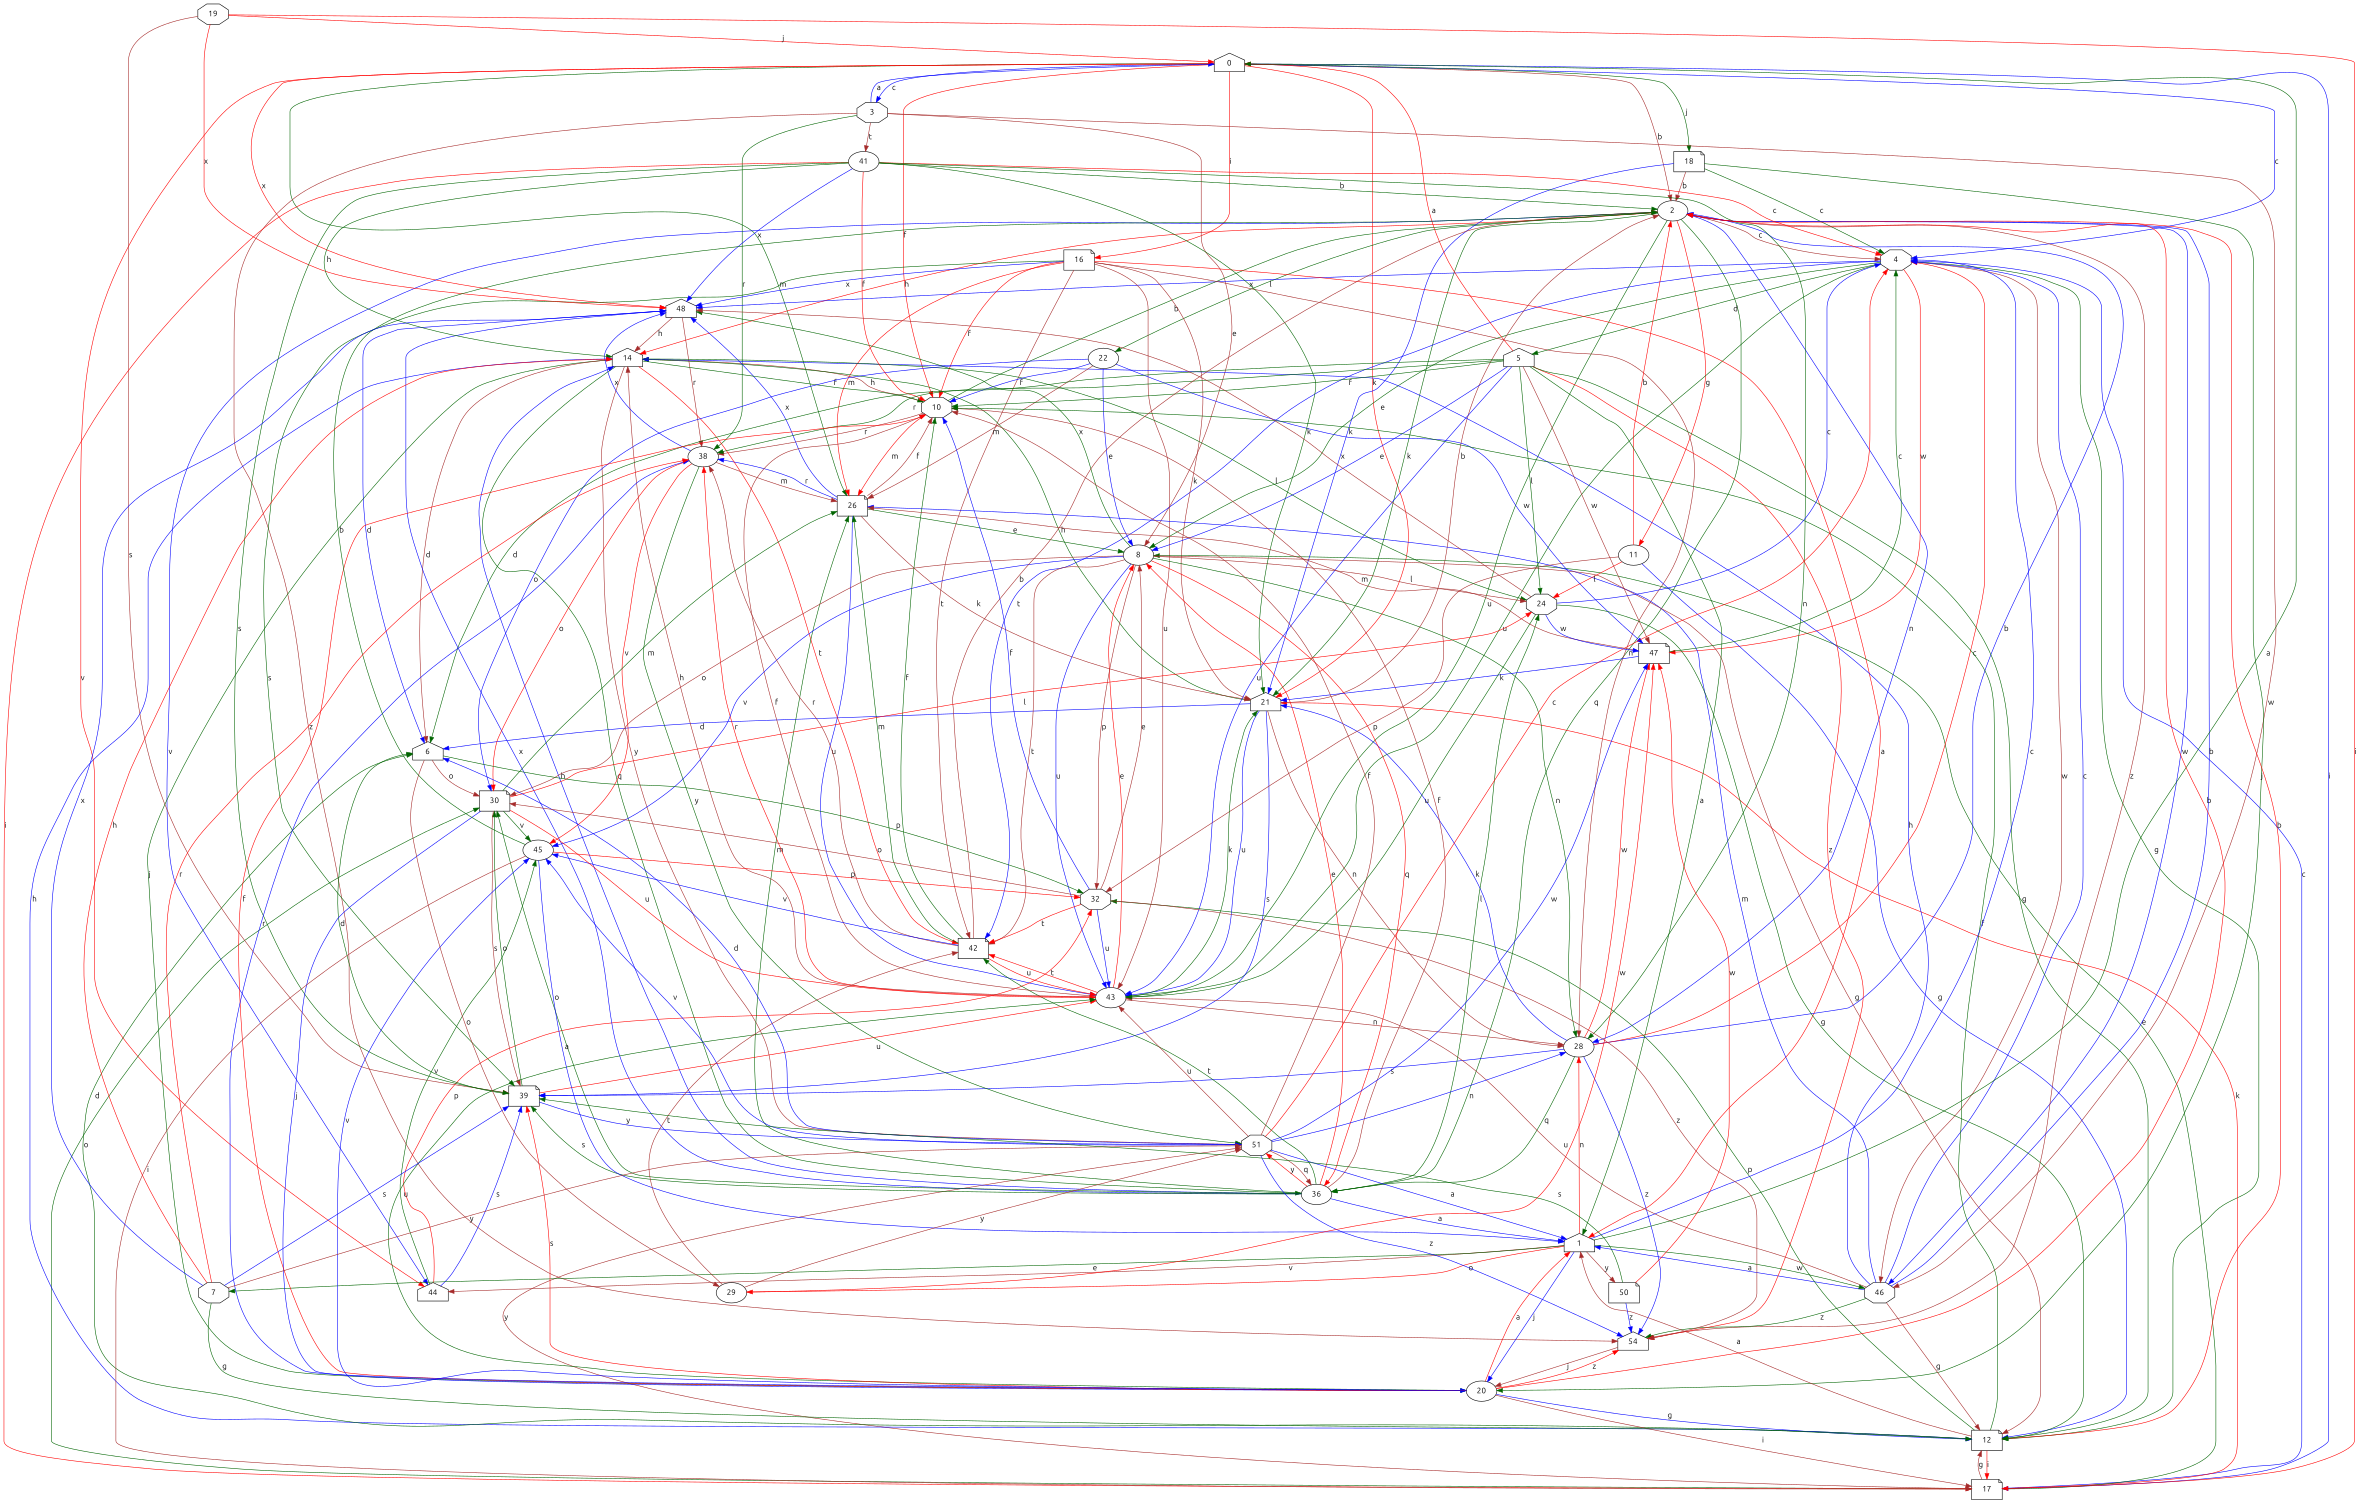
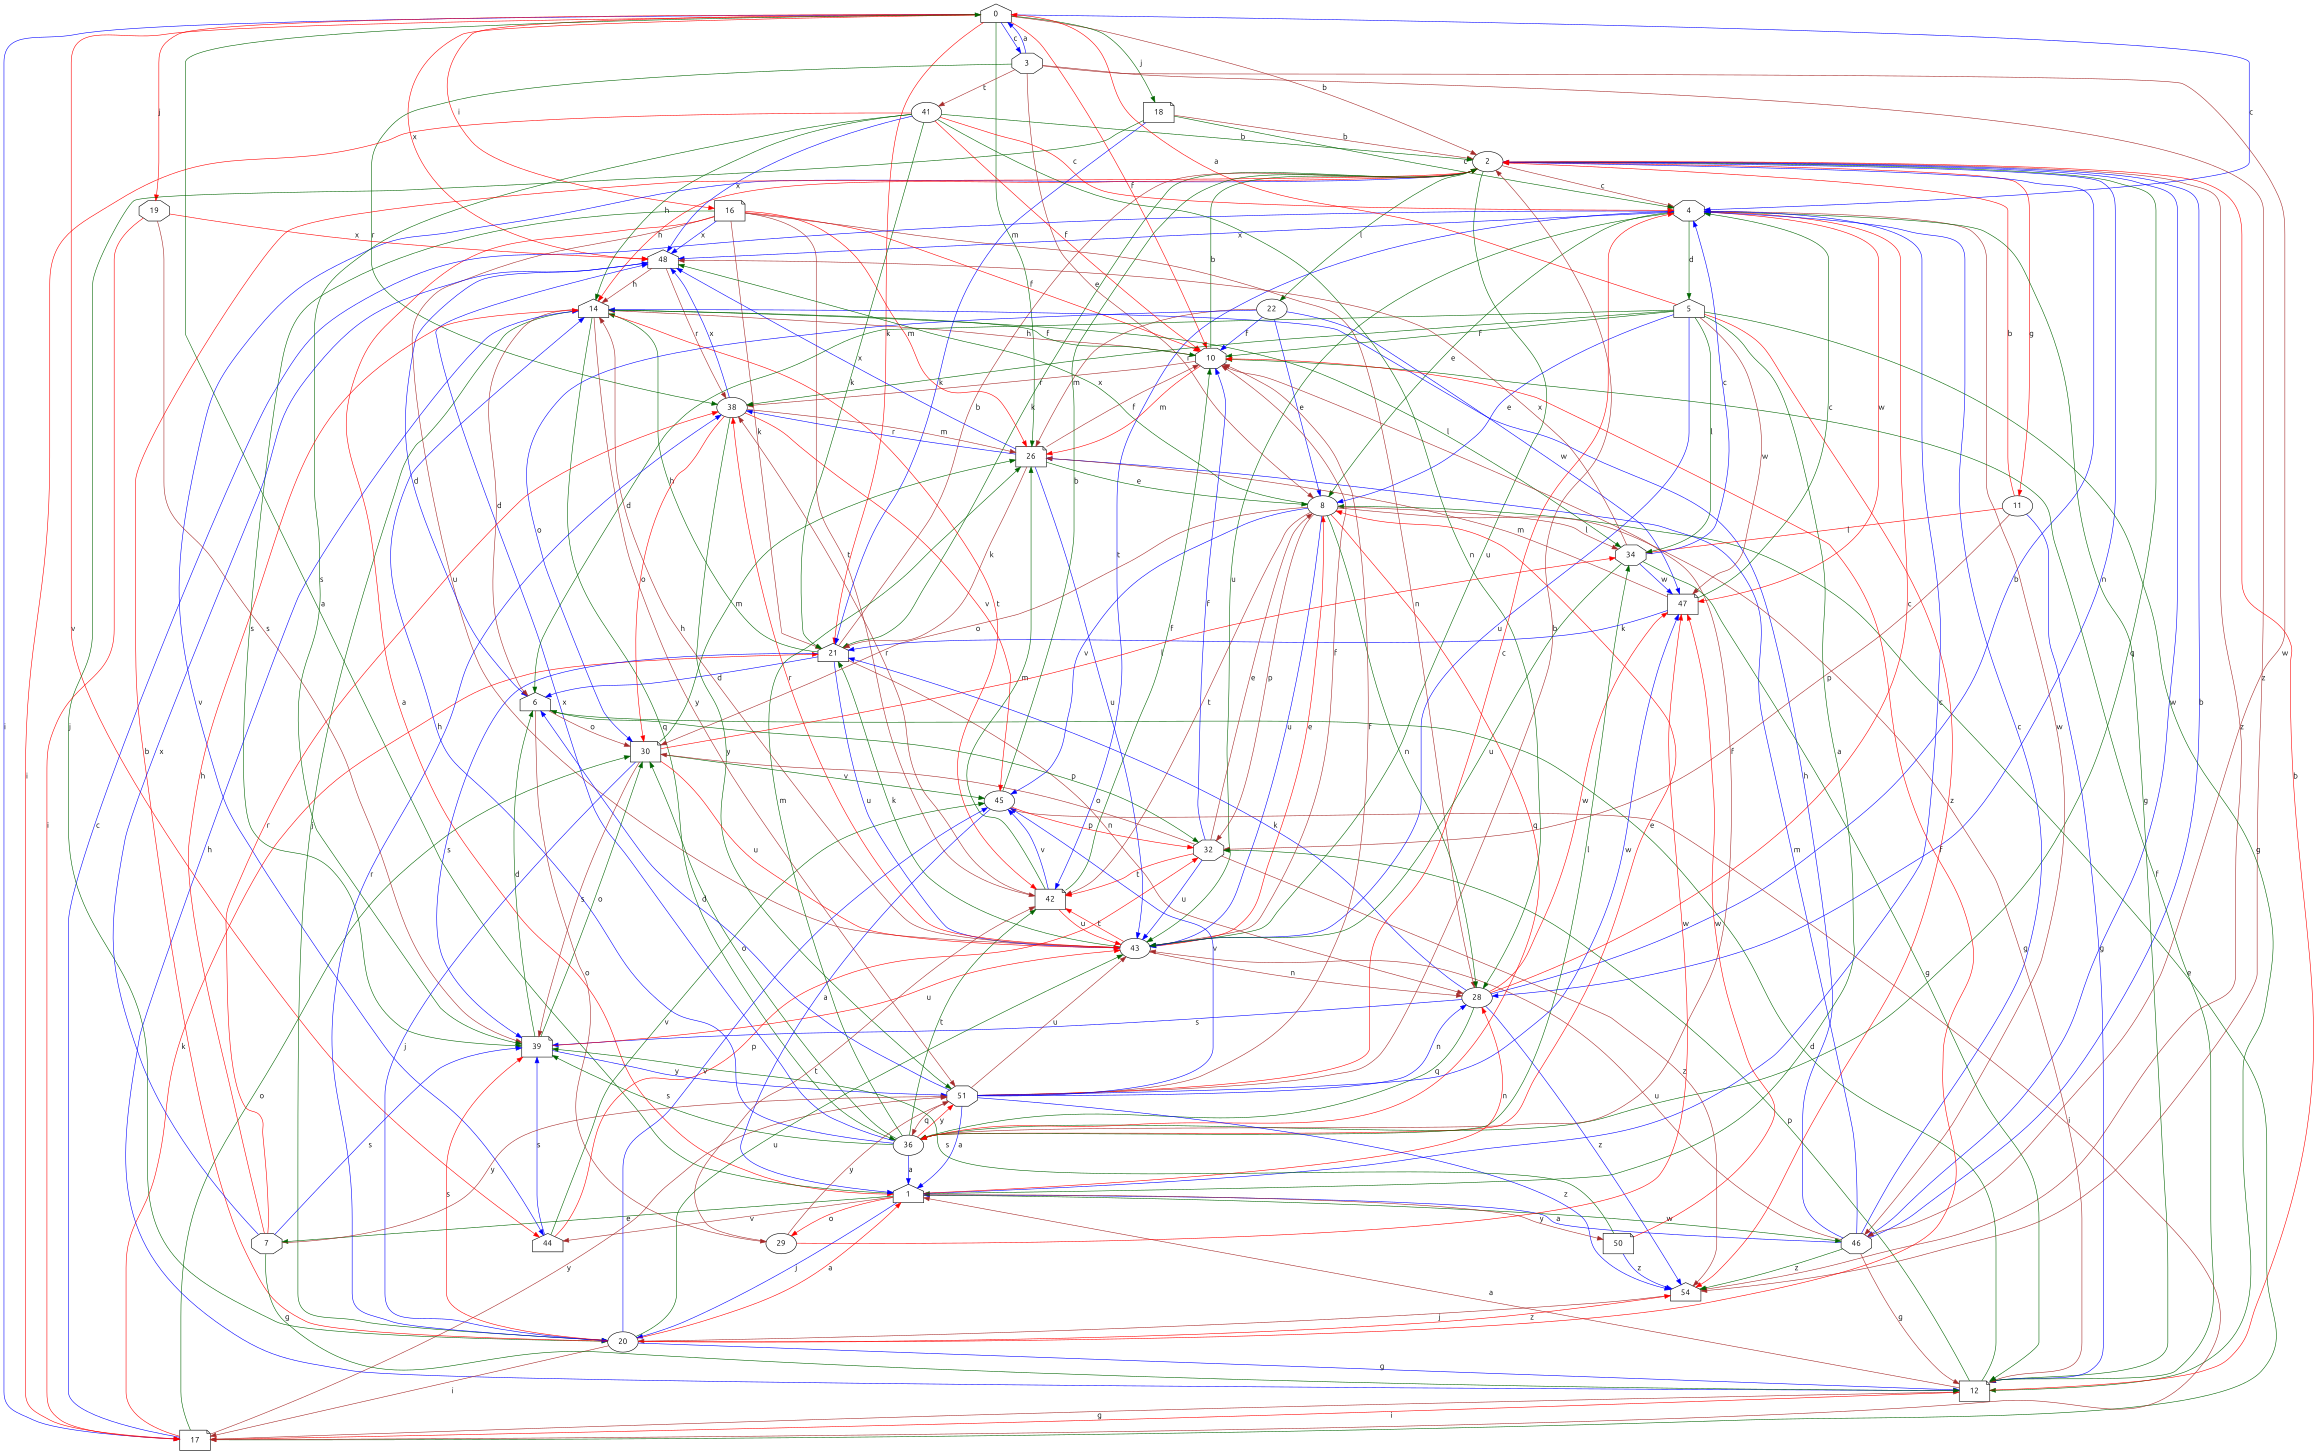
(718, 39) -> (495, 18)
(1134, 426) -> (1499, 803)
(1542, 604) -> (1631, 555)
